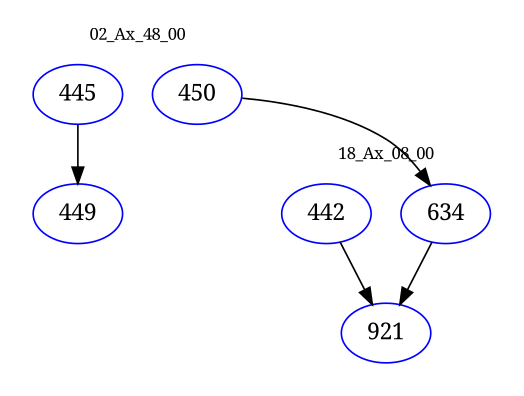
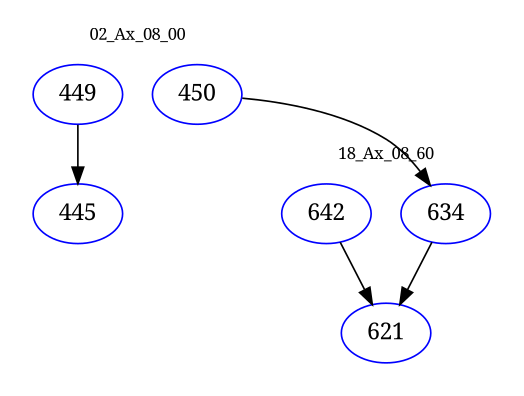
(138, 36) -> (138, 36)
(78, 146) -> (78, 146)
(386, 155) -> (386, 155)
(326, 214) -> (326, 214)
(386, 333) -> (386, 333)
